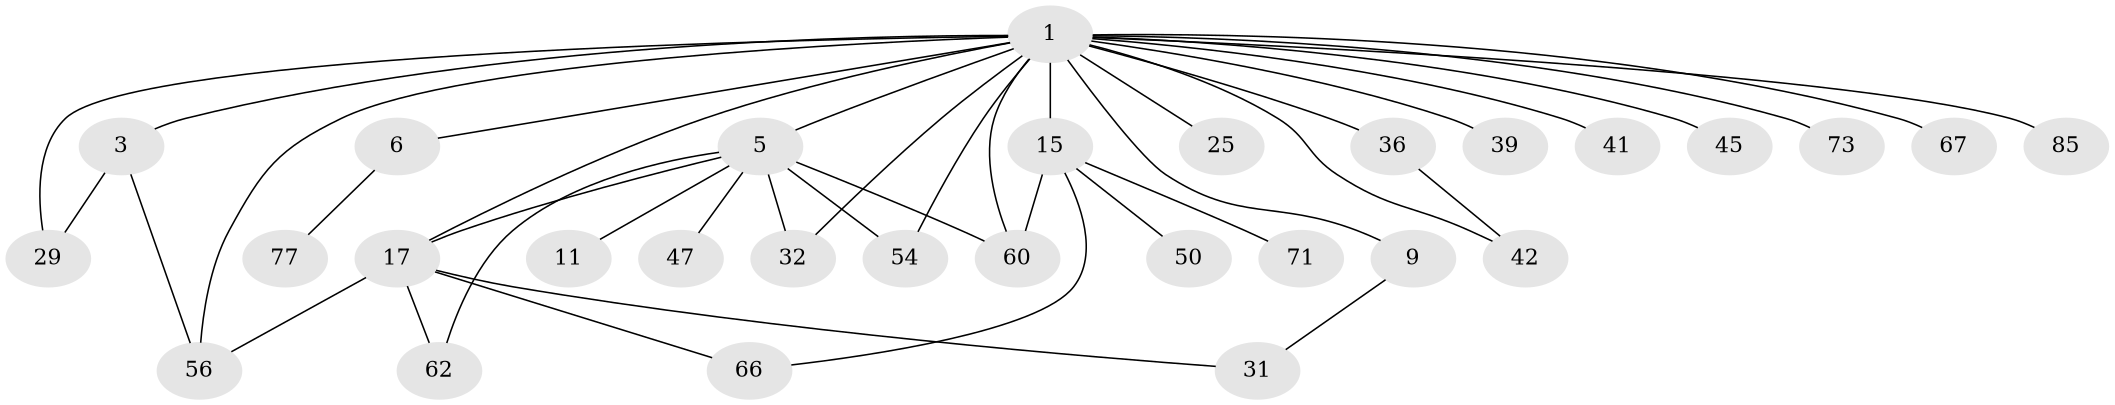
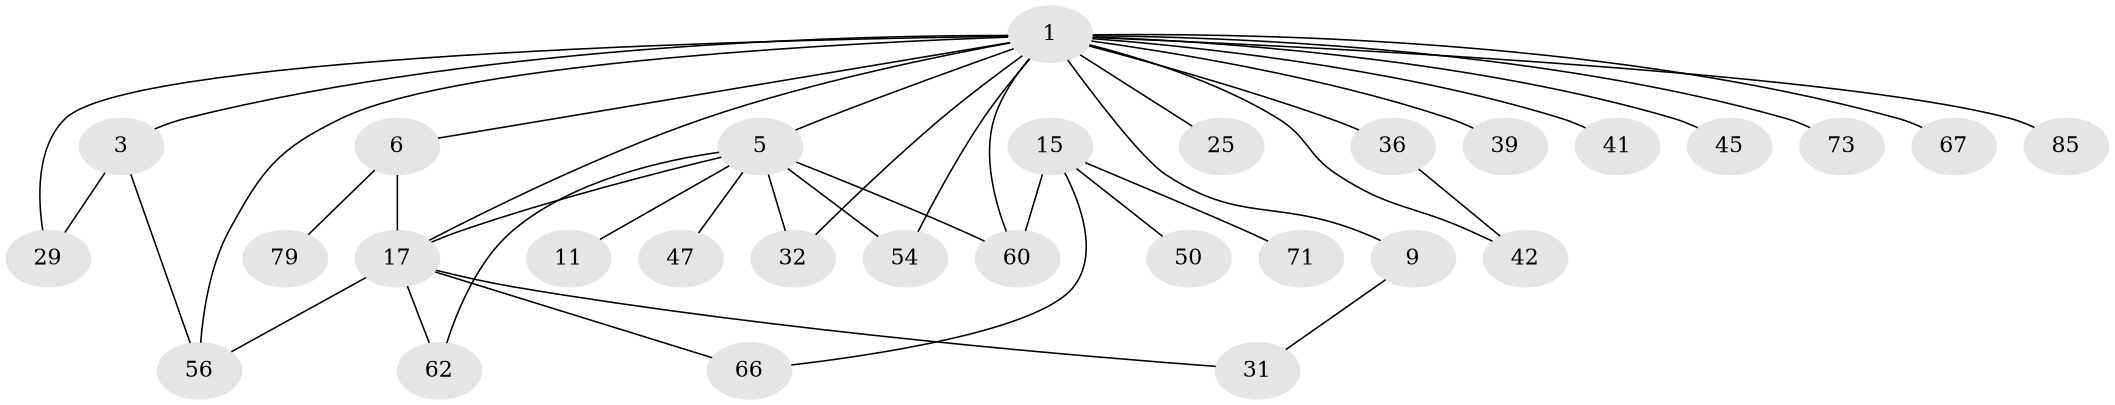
(1050, 91) -> none
none -> (397, 203)
(285, 259) -> (285, 259)
